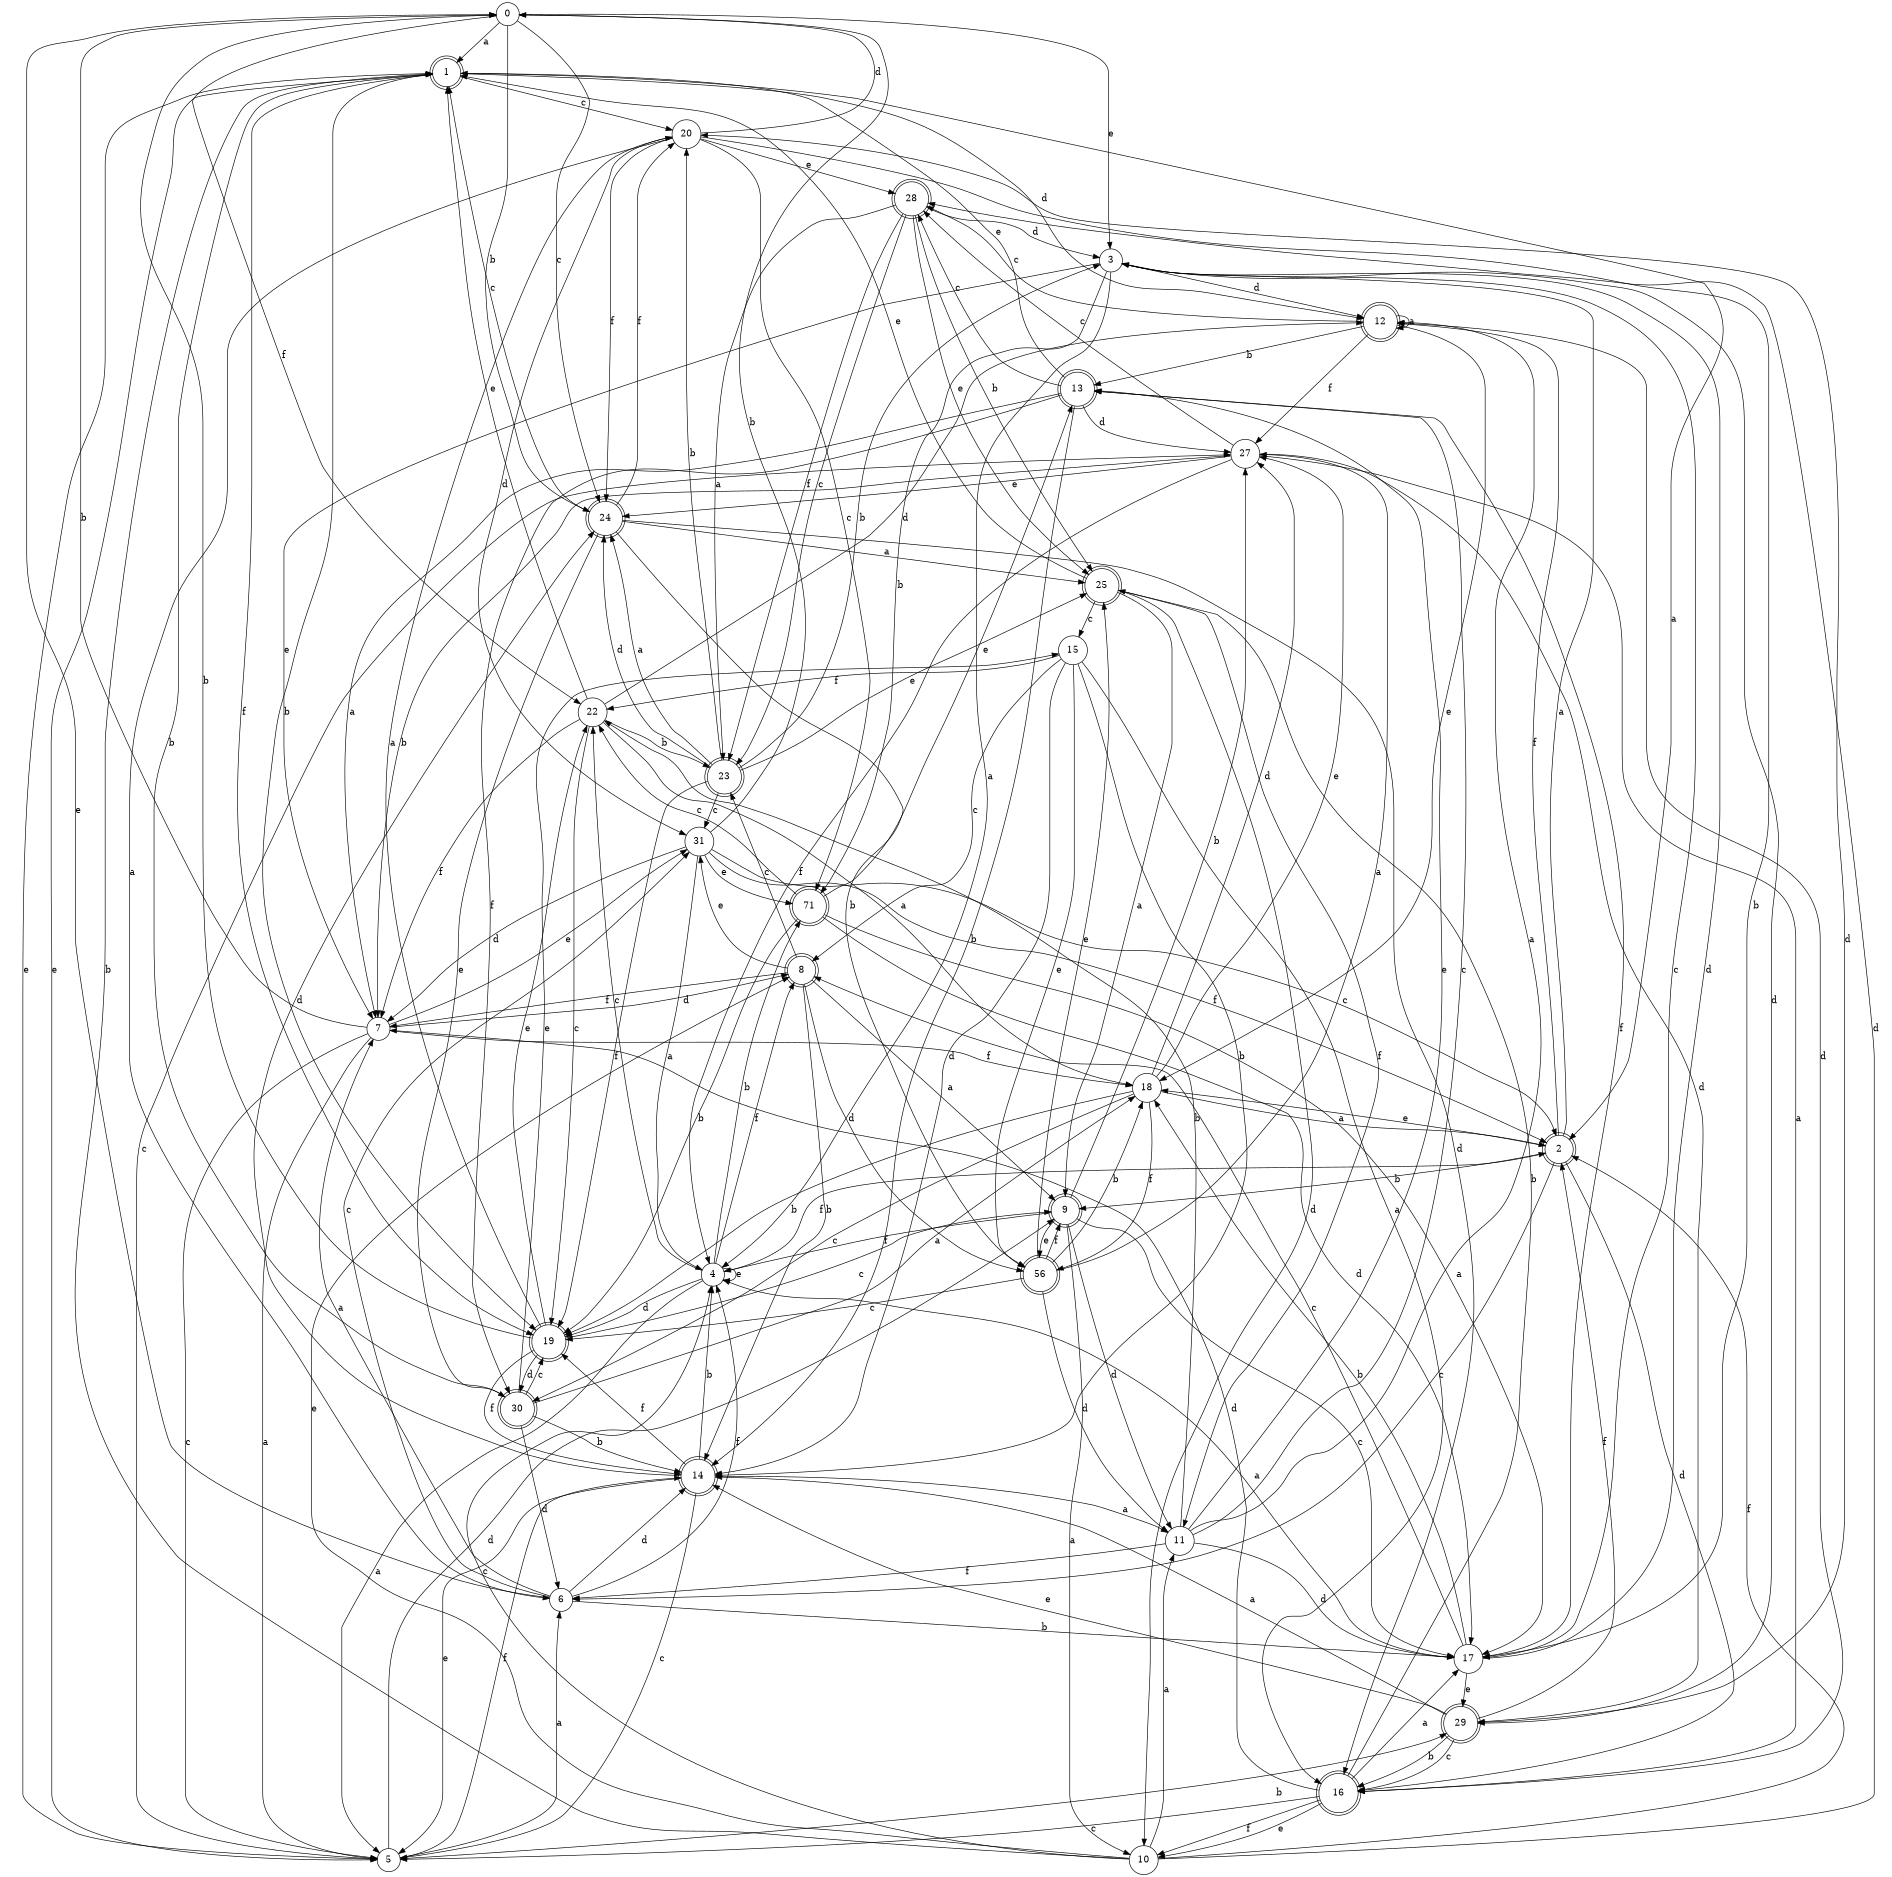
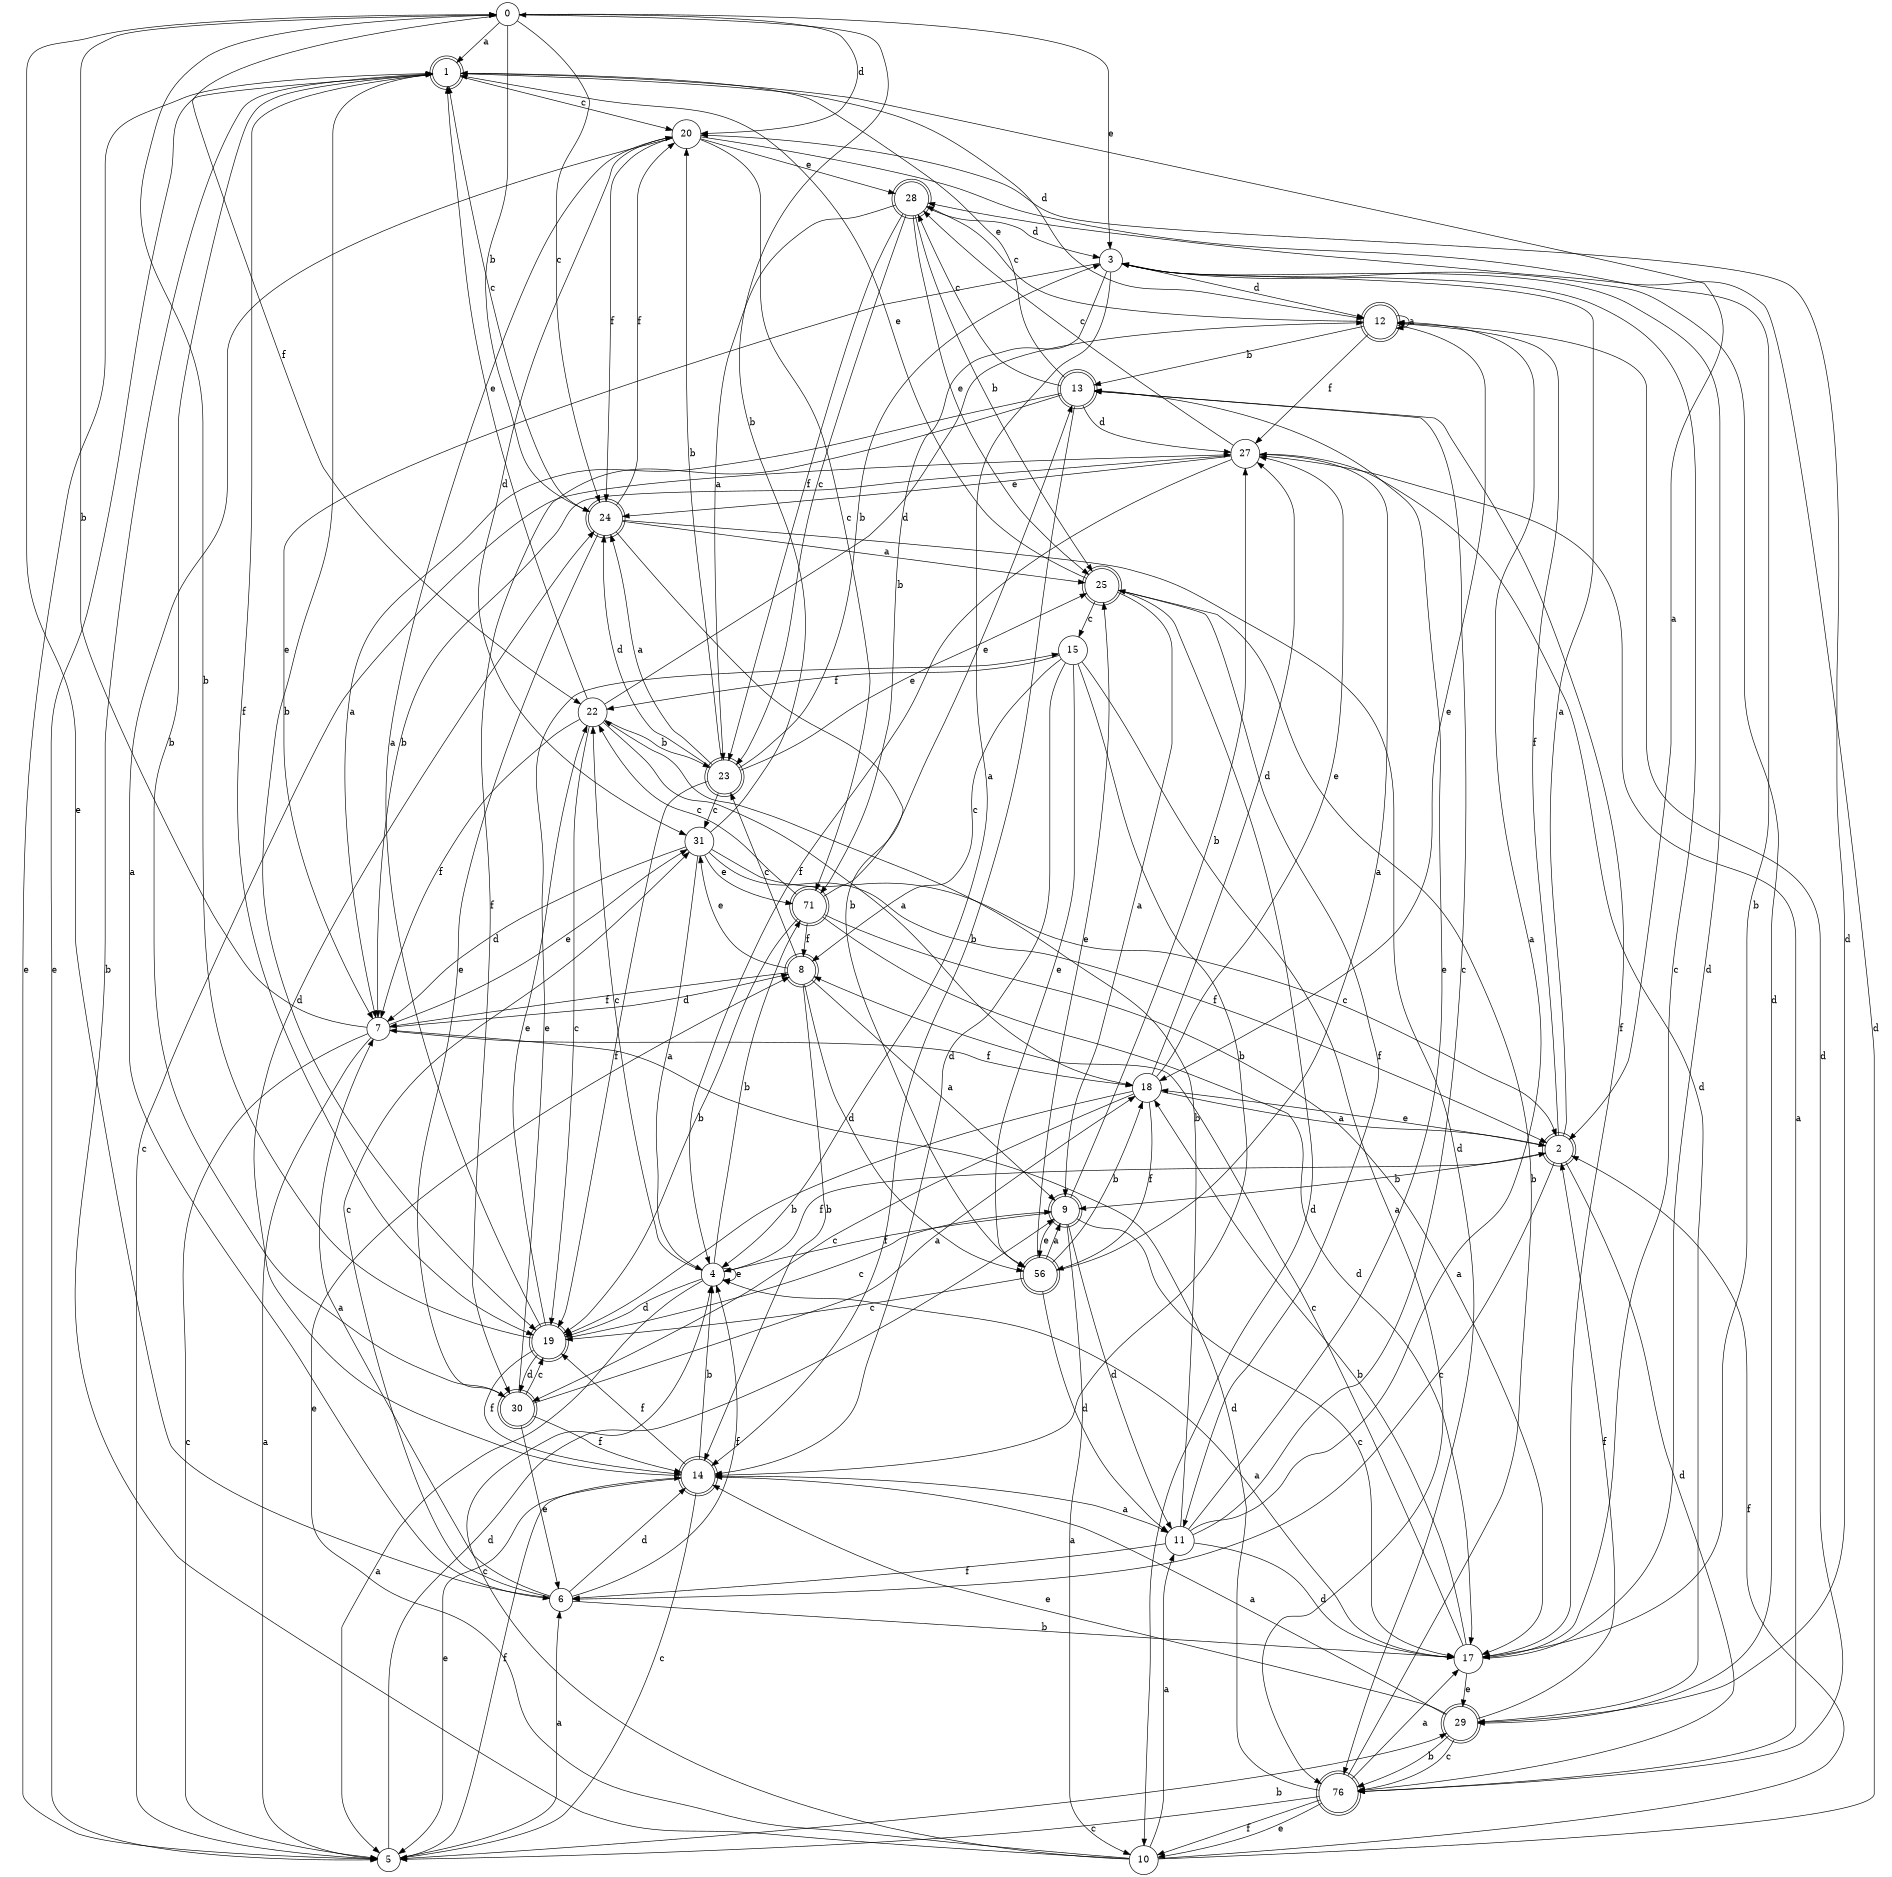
(853, 37) -> (842, 38)
(752, 1125) -> (806, 937)
(1056, 1241) -> (1056, 1241)
(600, 1443) -> (600, 1443)
(545, 1510) -> (545, 1510)
(1339, 1793) -> (1339, 1793)
